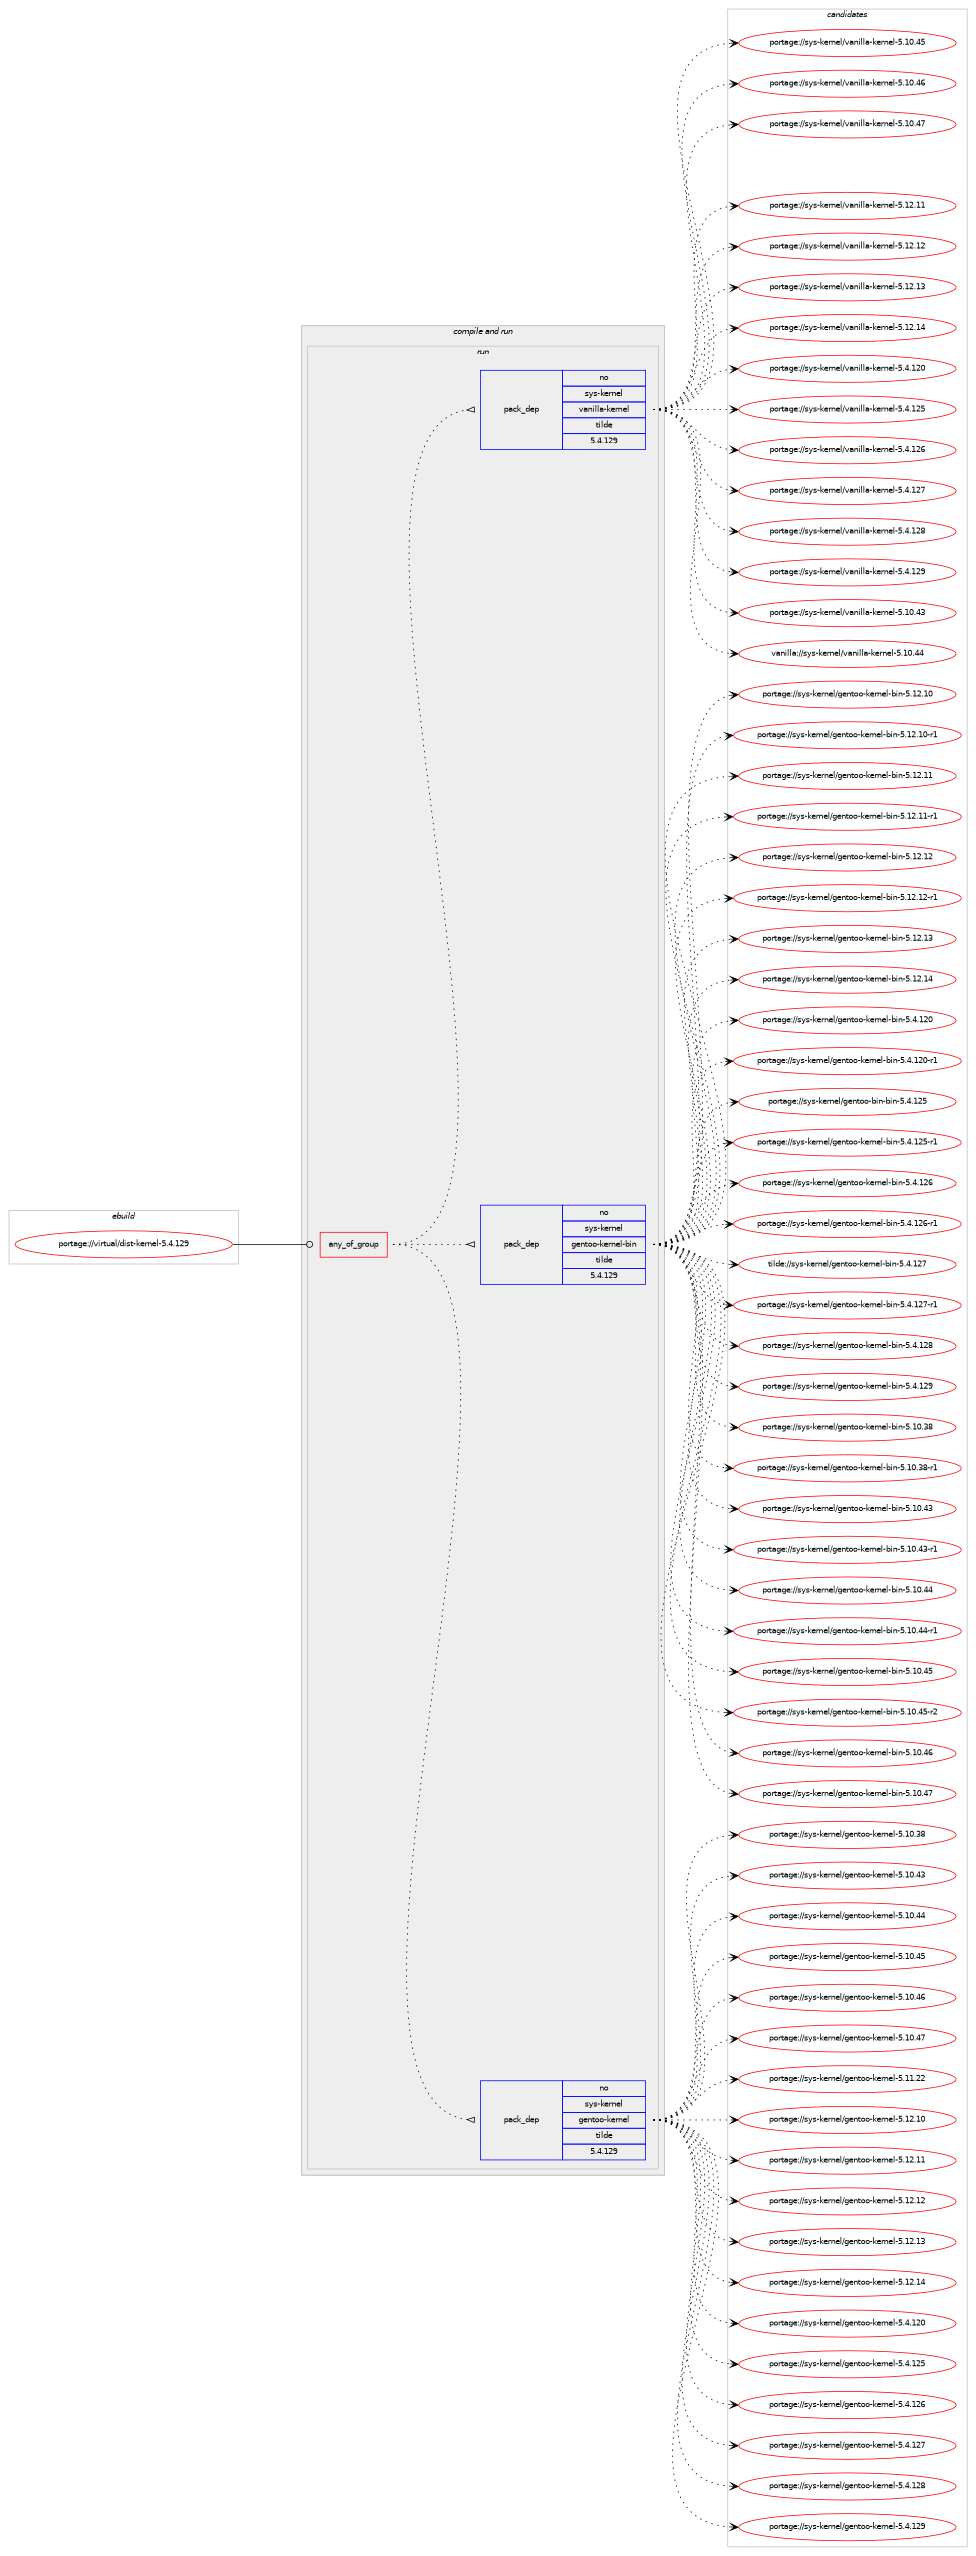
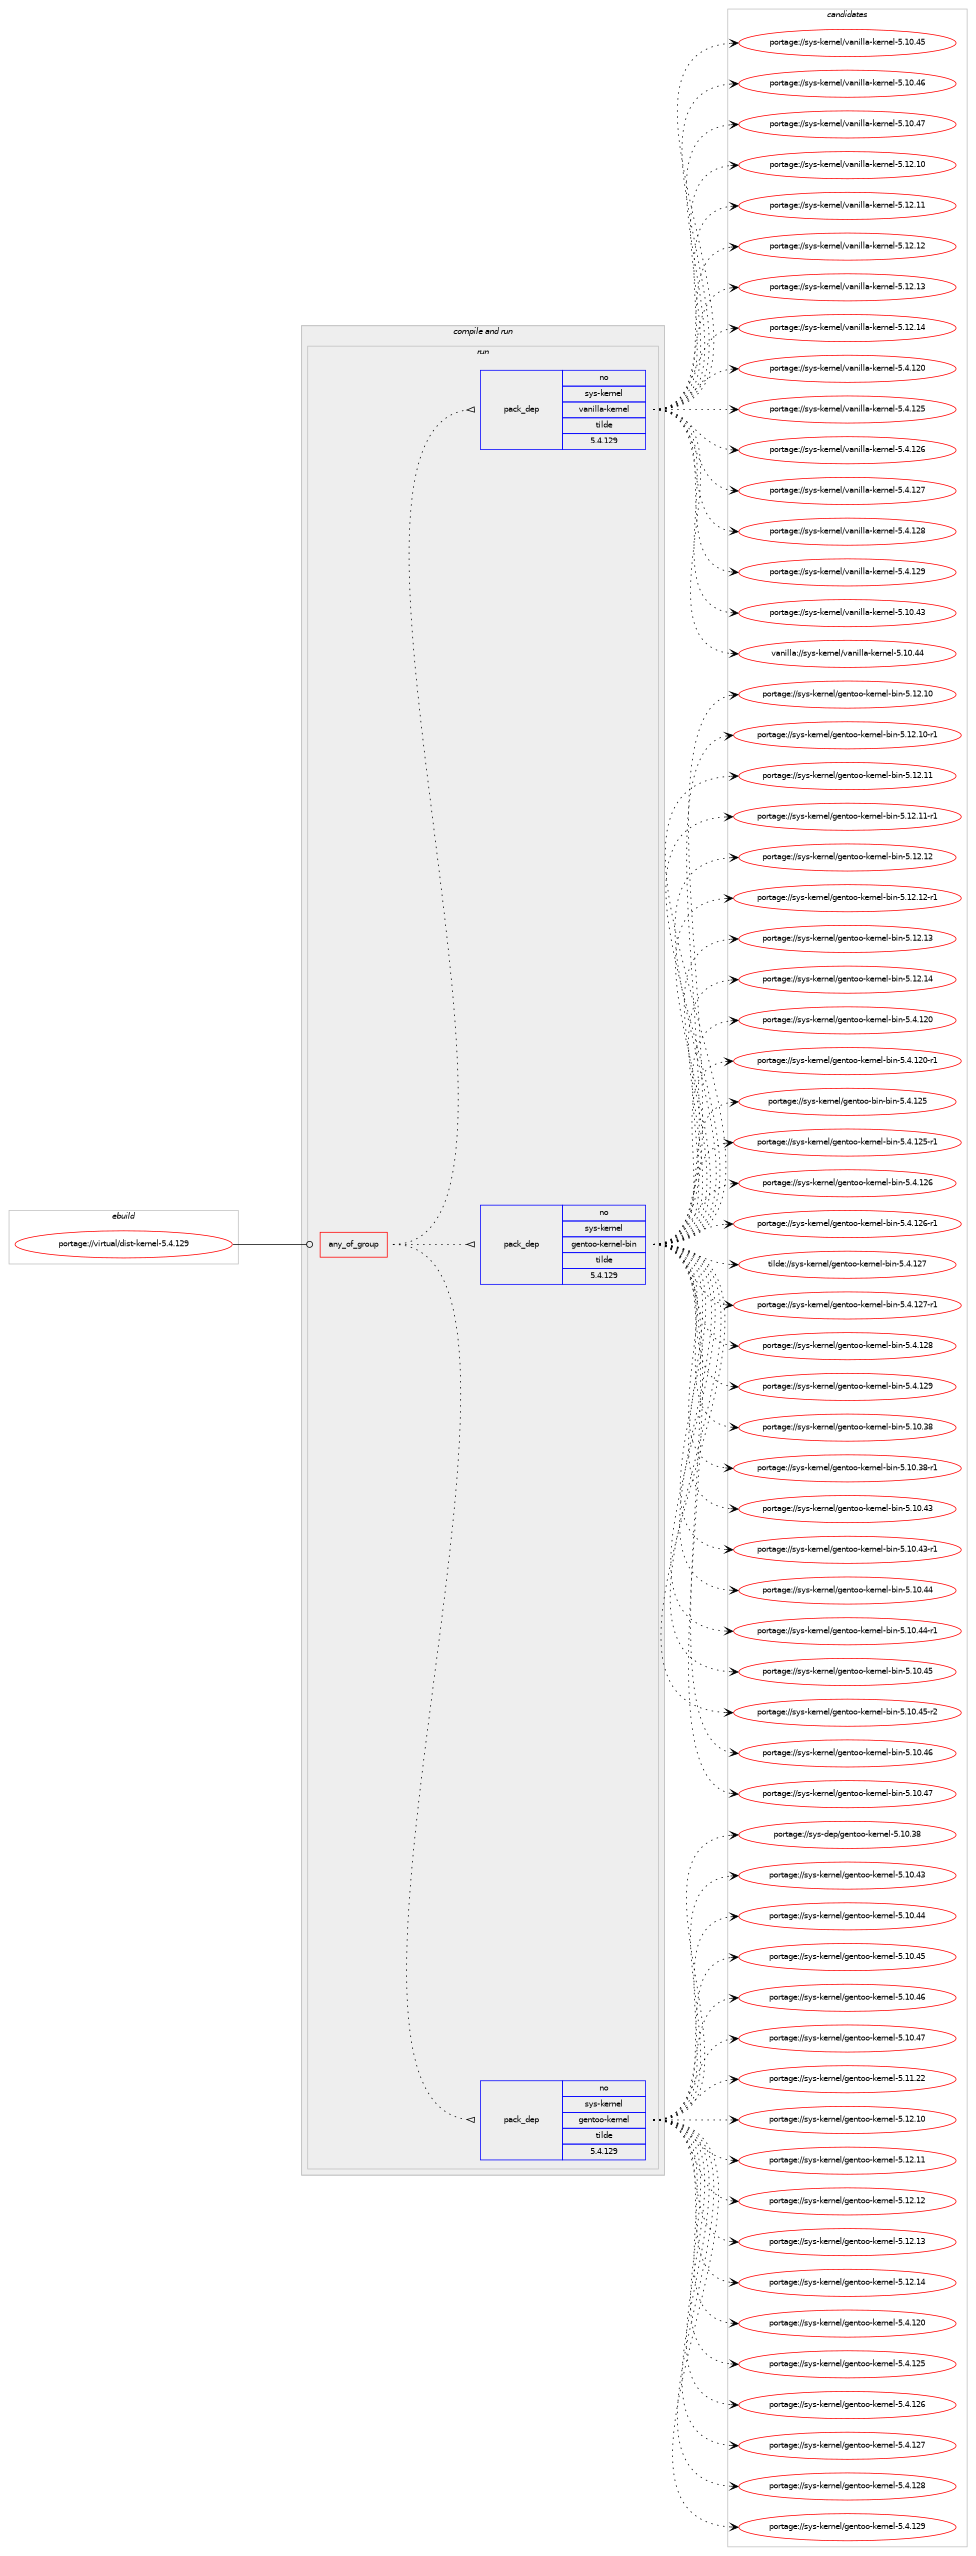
none -> (847, 165)
(847, 1835) -> (847, 1835)
